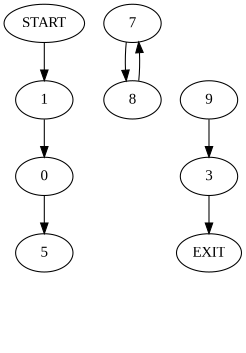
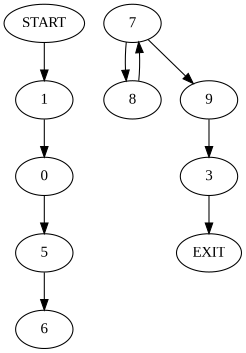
none -> (167, 58)
none -> (44, 329)
